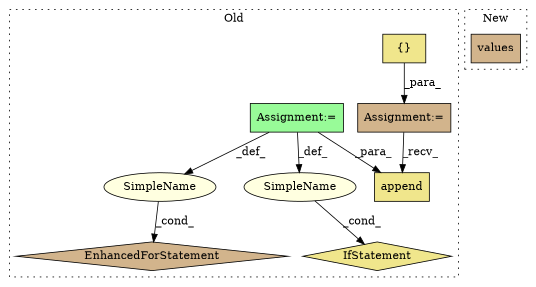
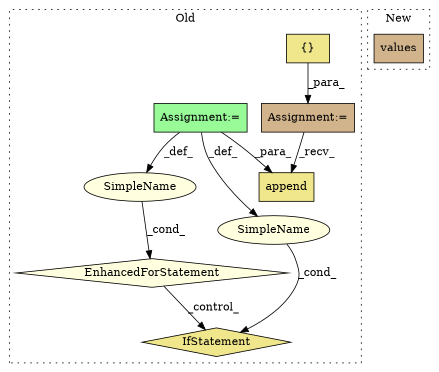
(152, 256) -> (152, 273)
none -> (182, 305)
